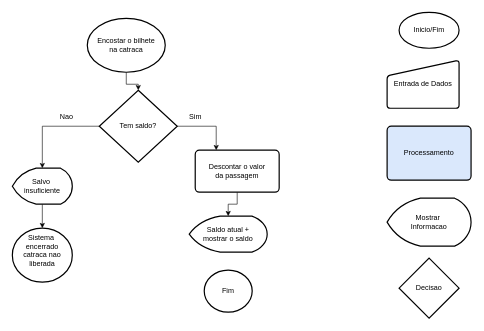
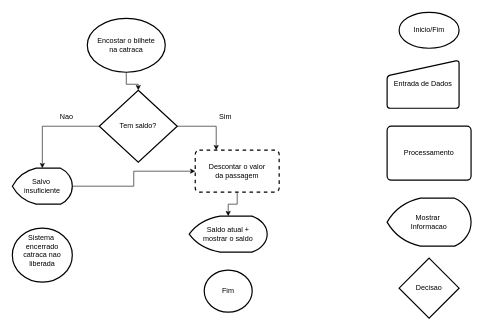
(195, 117) -> (225, 117)
(429, 153) -> (429, 153)
(237, 171) -> (237, 171)
(42, 222) -> (134, 186)
